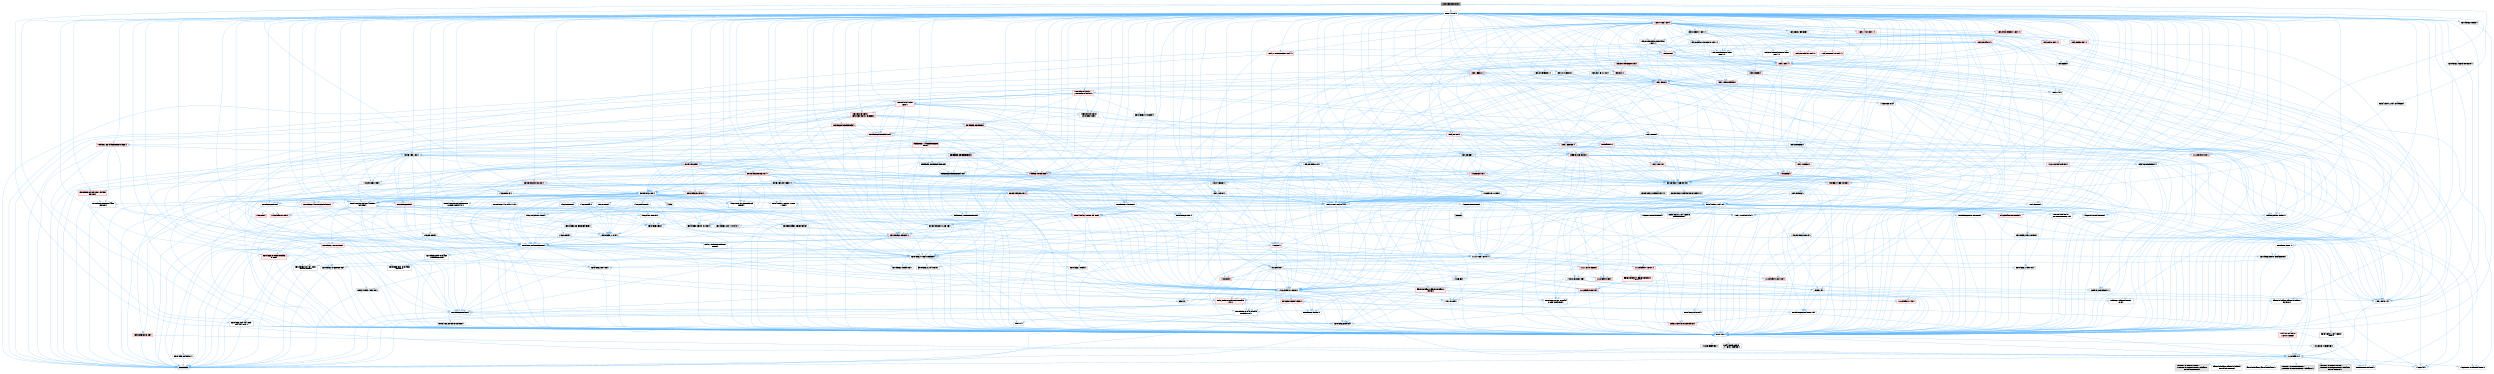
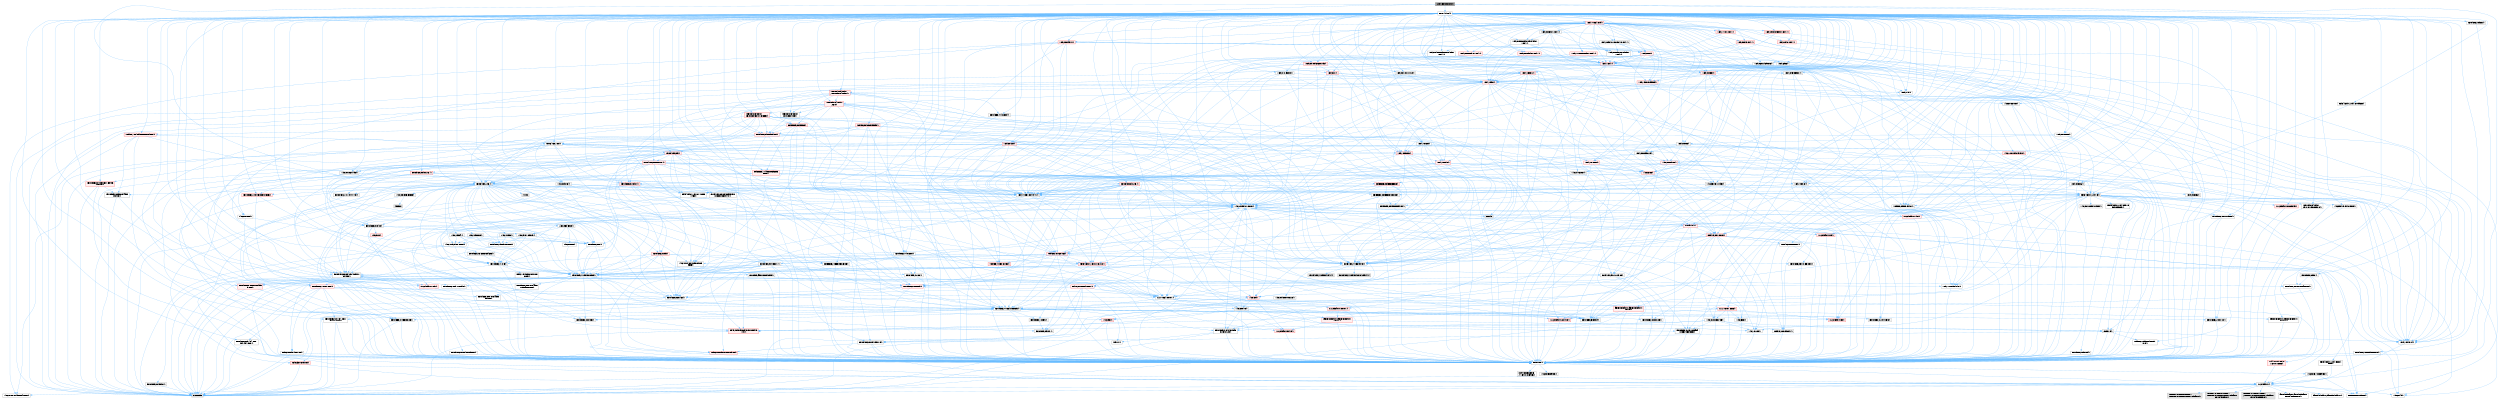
(1360, 159) -> (1583, 221)
(534, 246) -> (584, 275)
